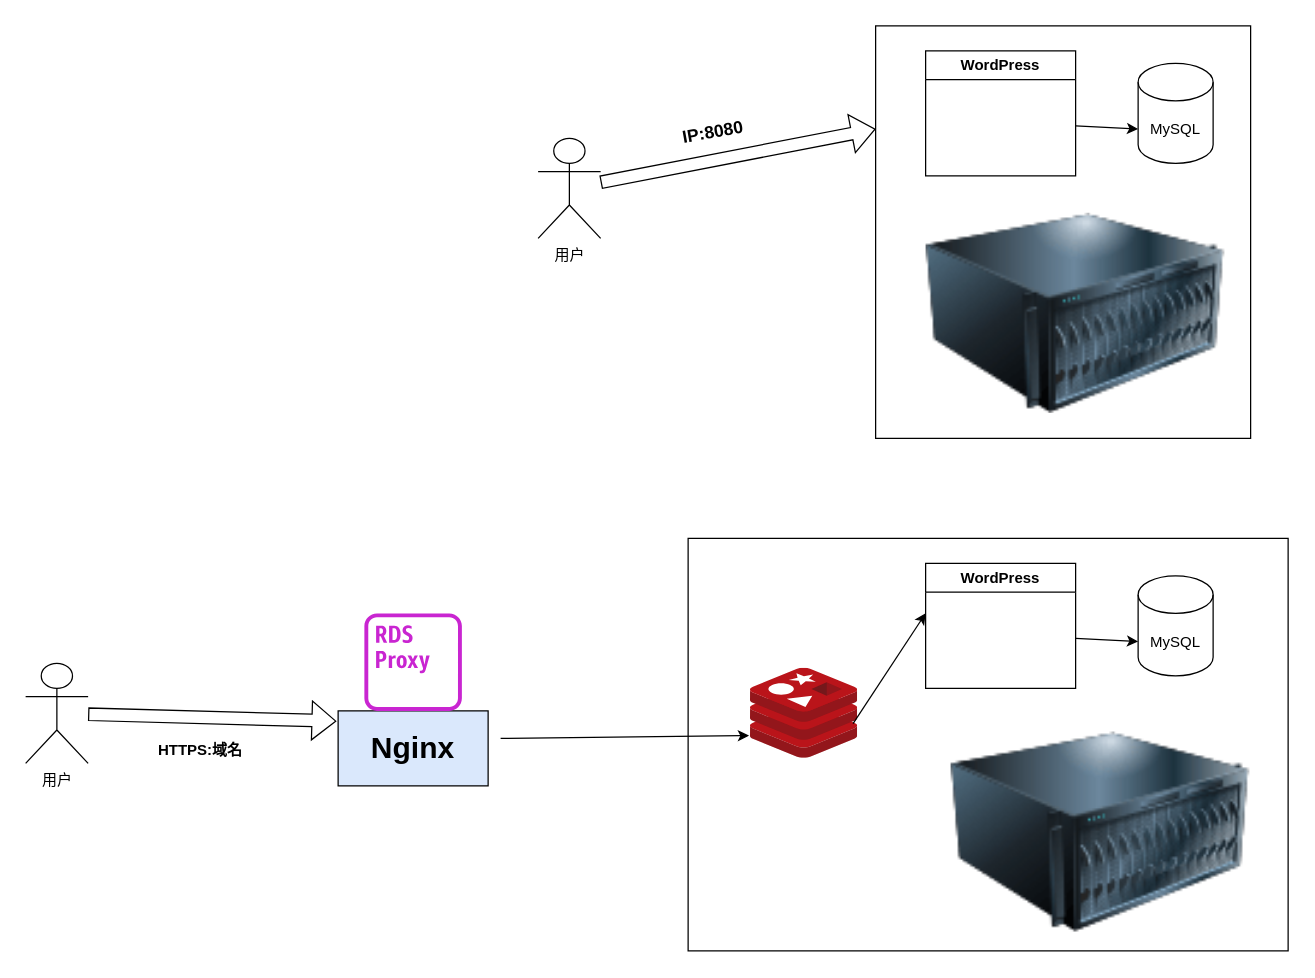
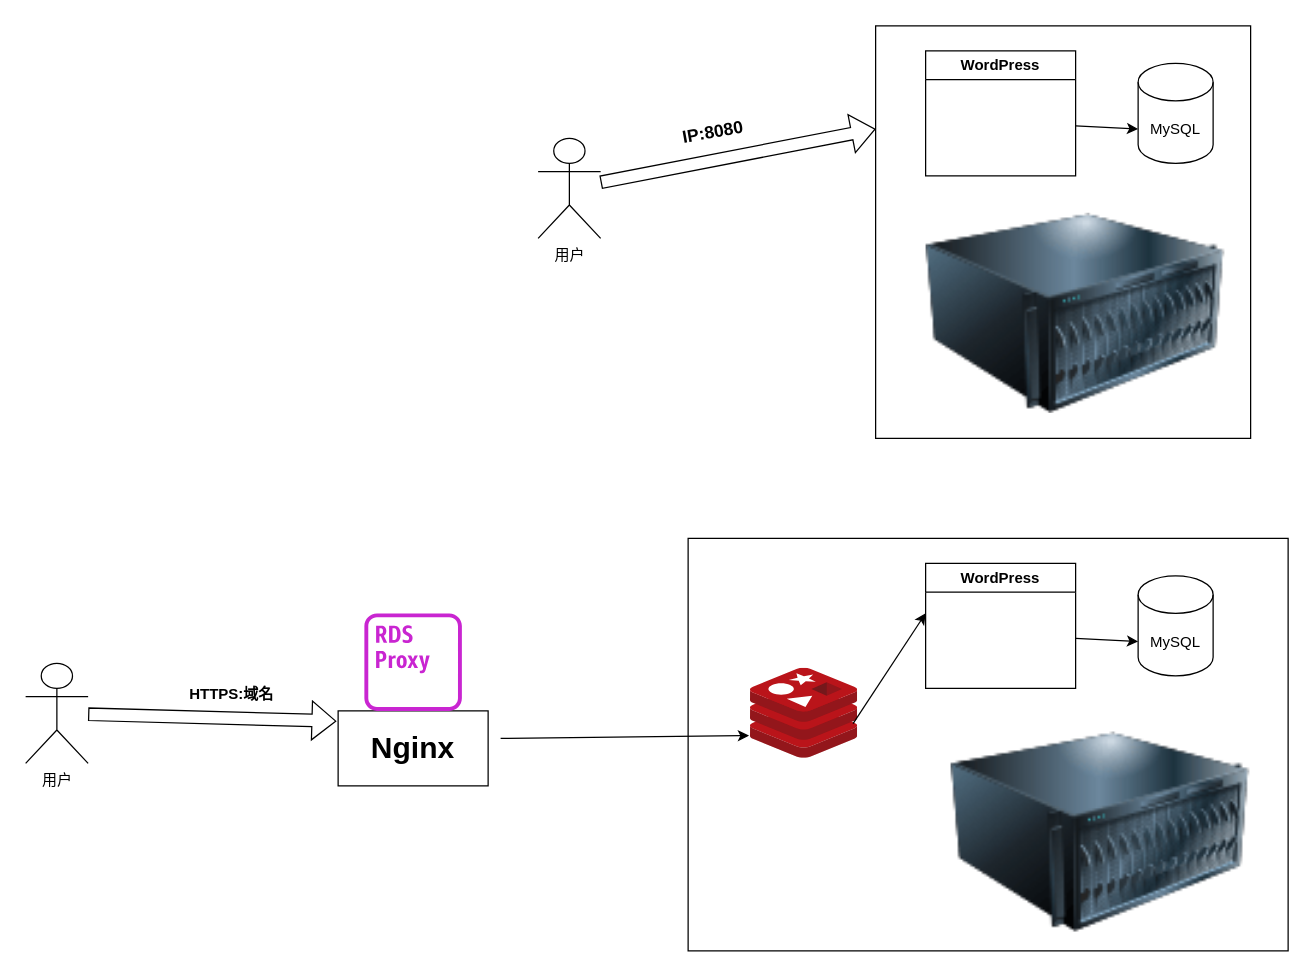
(413, 748) -> (413, 748)
(201, 751) -> (232, 694)
